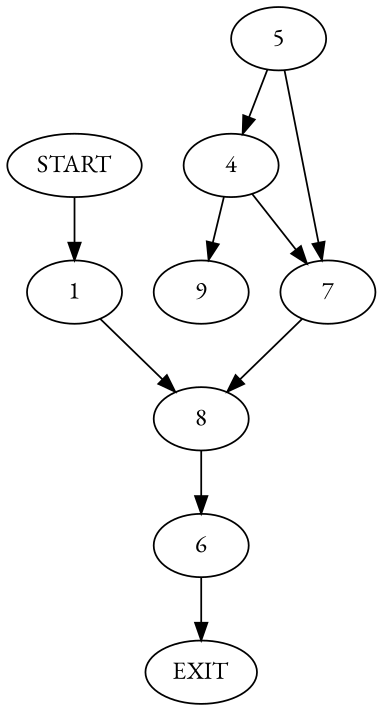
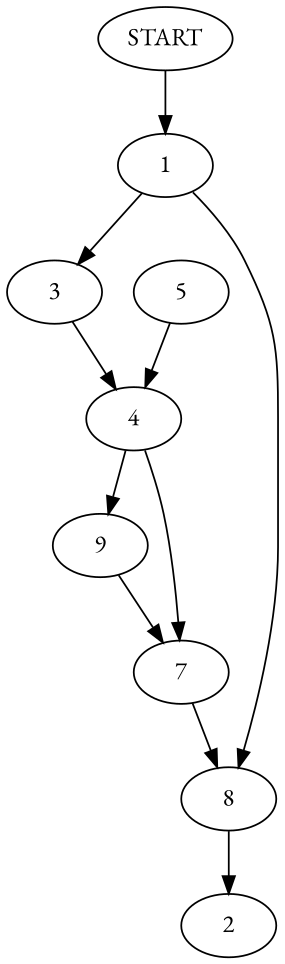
(302, 157) -> (136, 601)
none -> (55, 292)
(201, 546) -> (229, 926)
(201, 672) -> none
